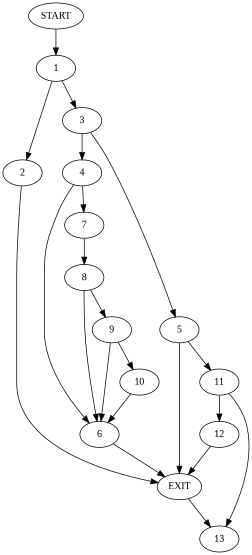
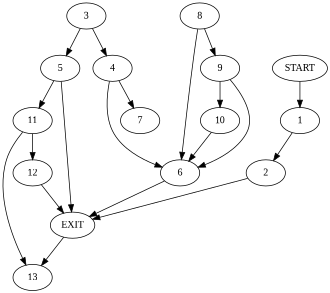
(67, 91) -> none
(84, 248) -> none
